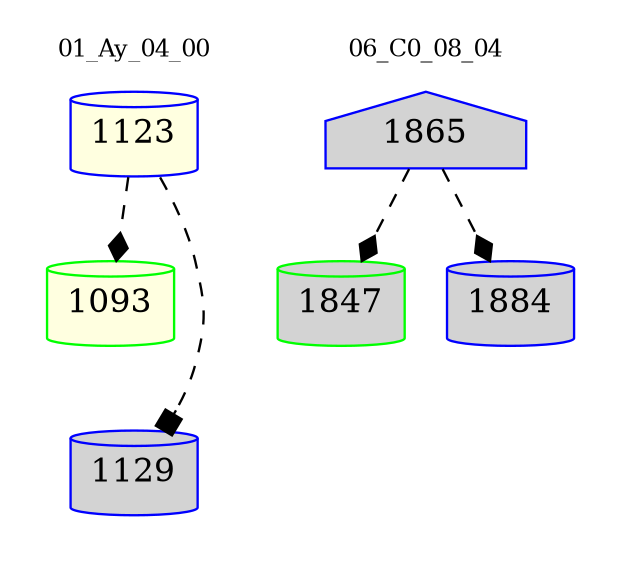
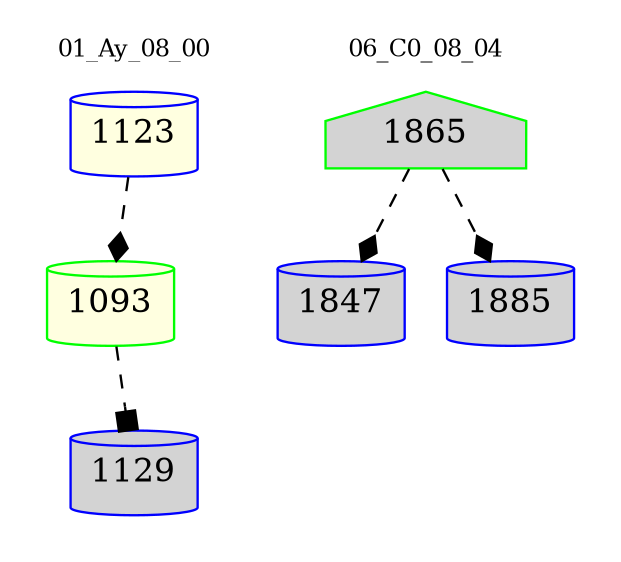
(134, 51) -> (134, 51)
(426, 134) -> (426, 134)
(202, 292) -> (121, 377)
(341, 304) -> (341, 304)
(511, 304) -> (511, 304)
